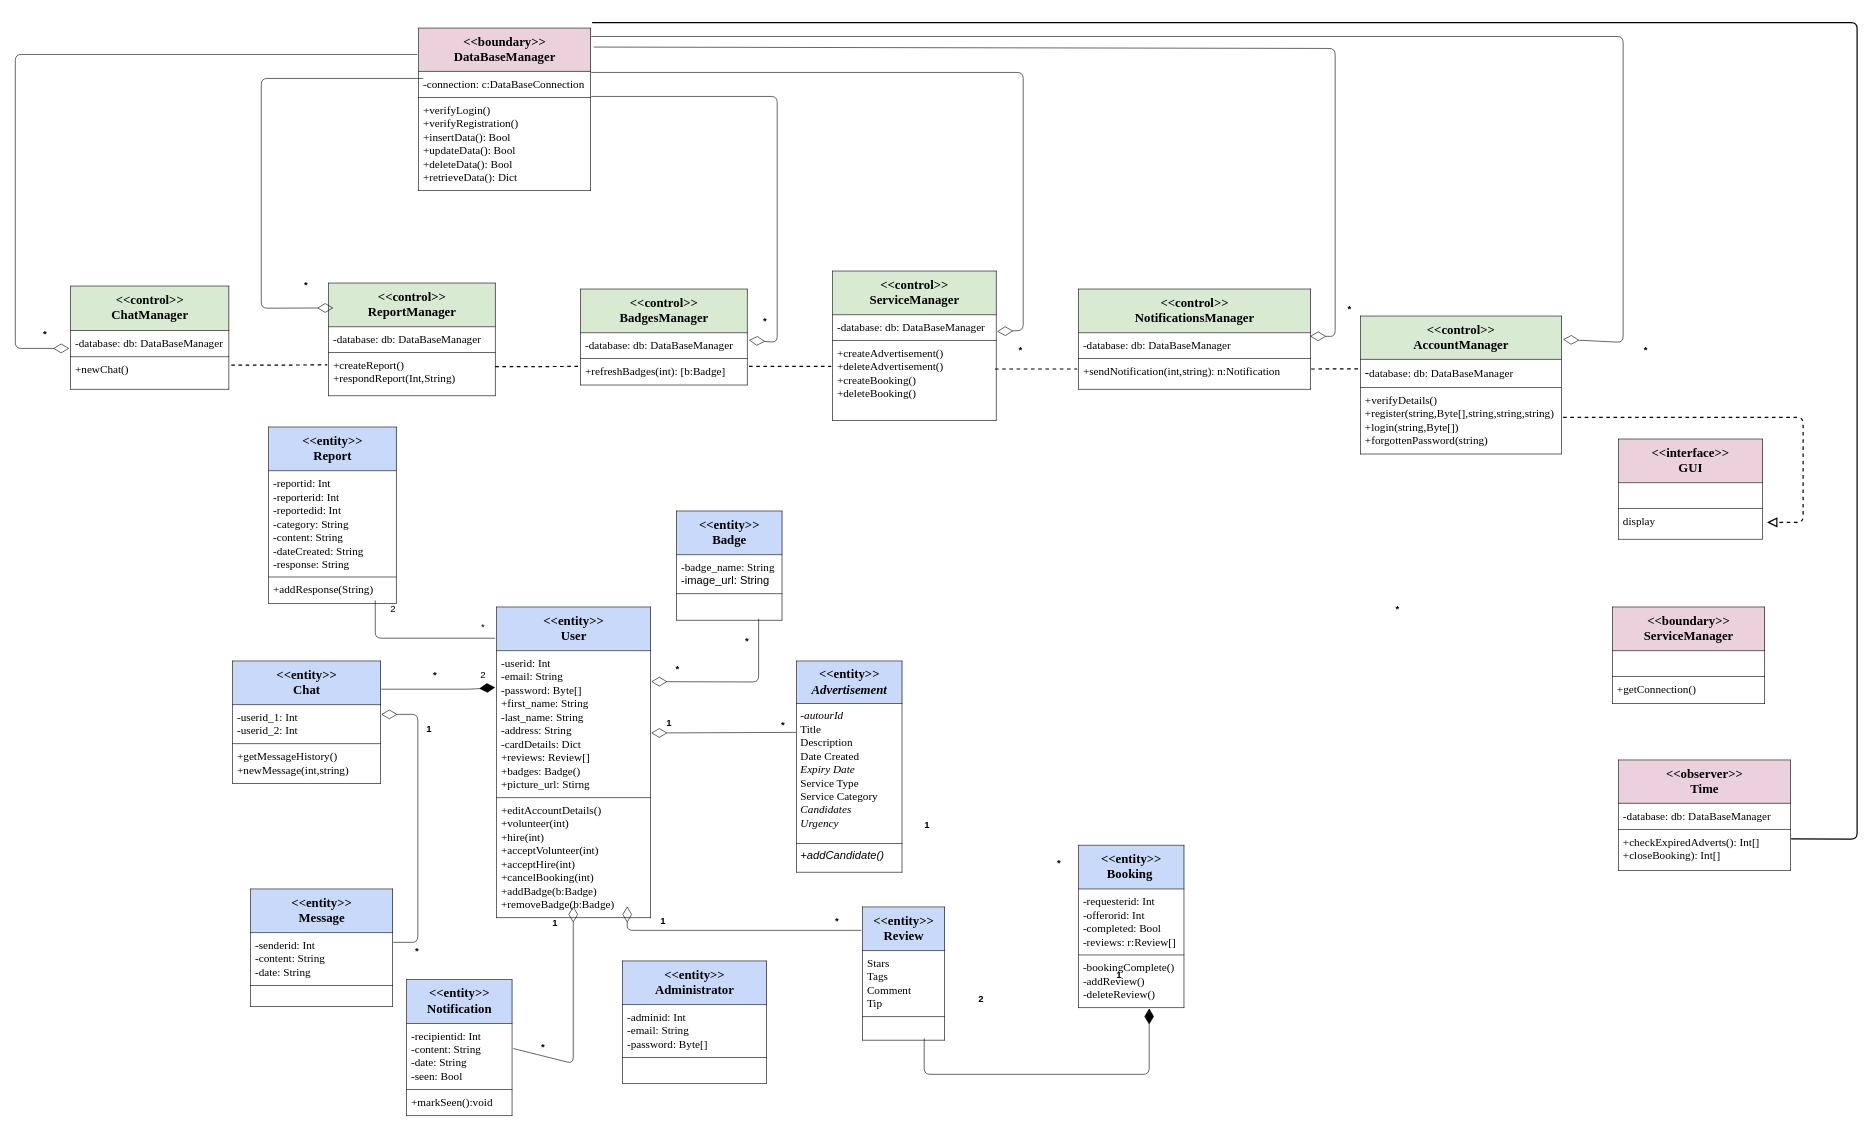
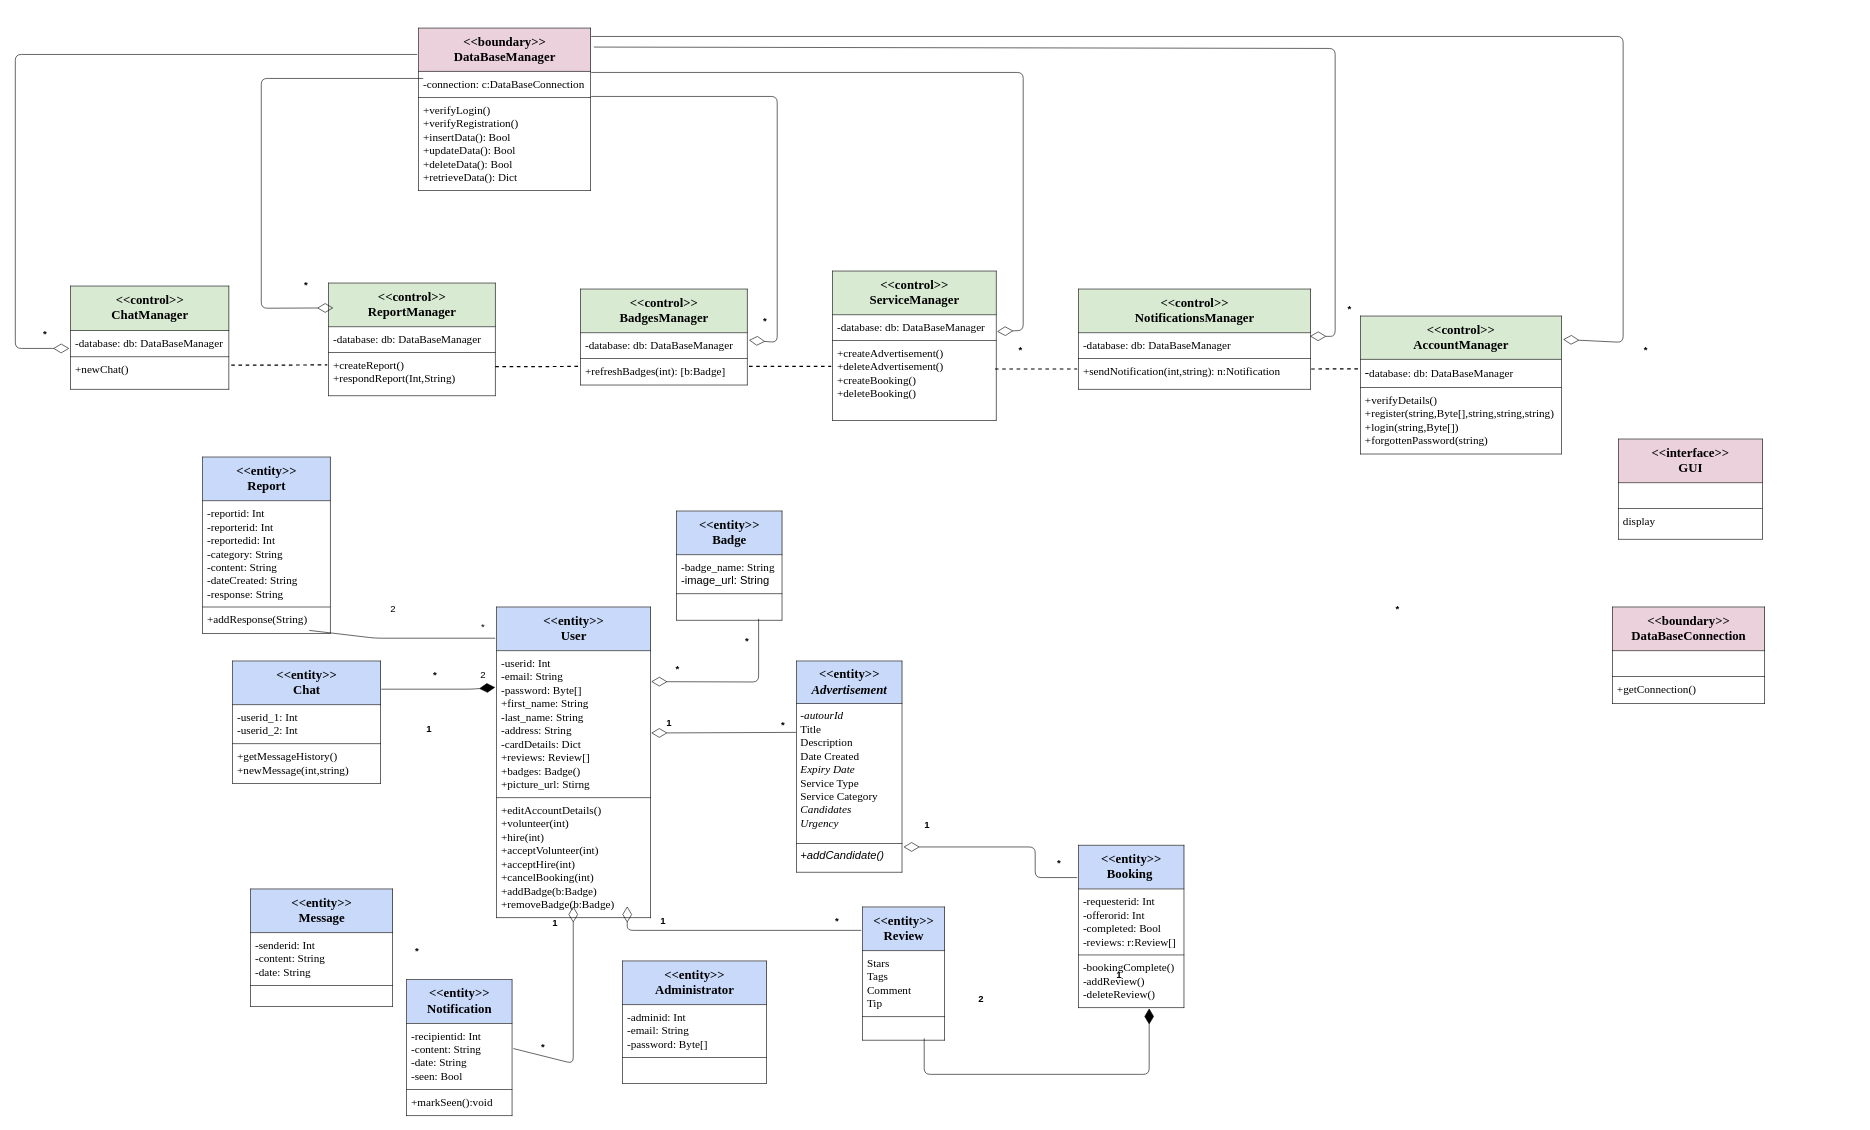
(1663, 22) -> none
(1746, 417) -> none
(339, 507) -> (273, 537)
(1644, 611) -> (1648, 611)
(1704, 807) -> none
(418, 829) -> none
none -> (1011, 847)
